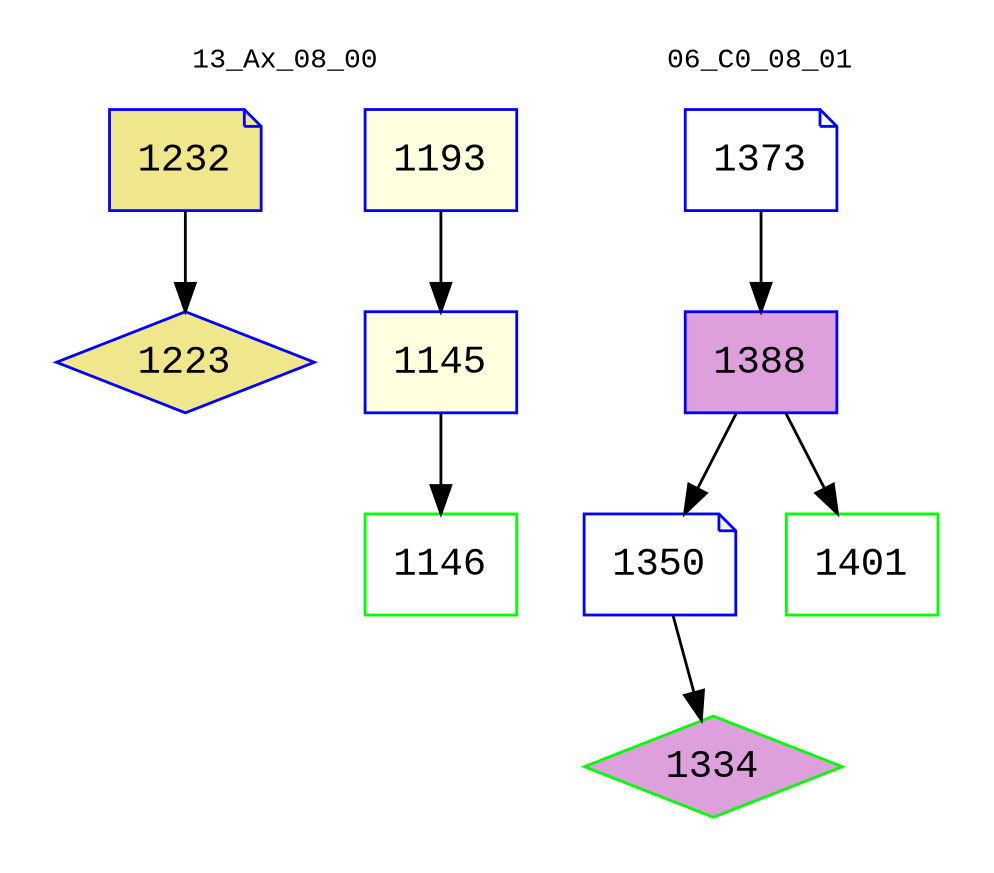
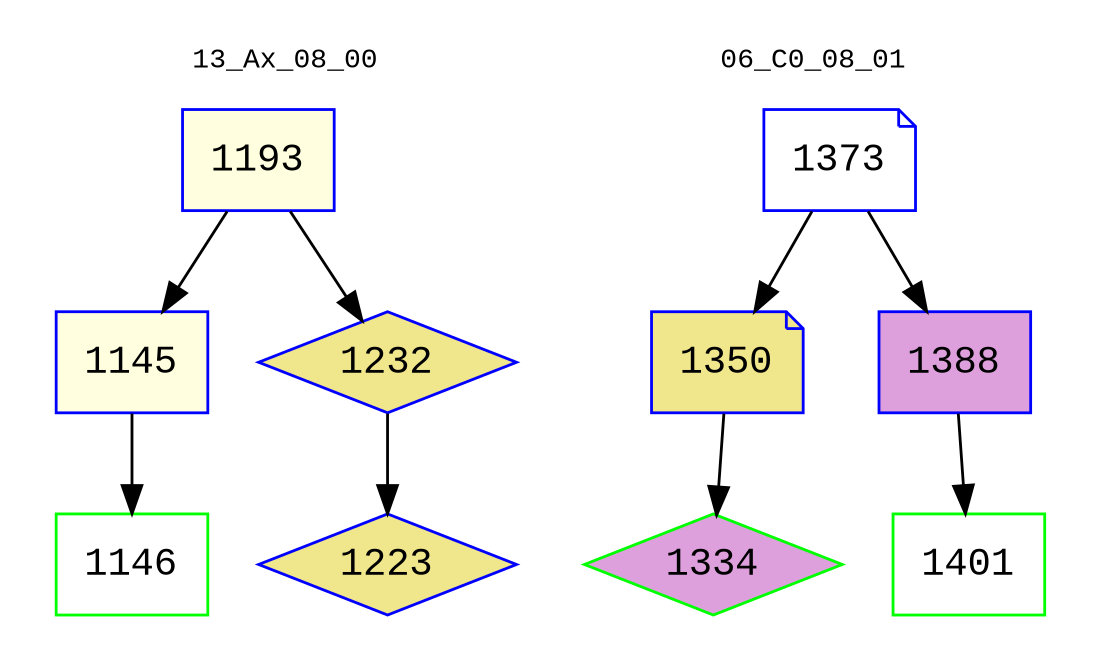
(185, 160) -> (388, 362)
none -> (318, 254)
(717, 451) -> (790, 249)
(660, 564) -> (727, 362)
